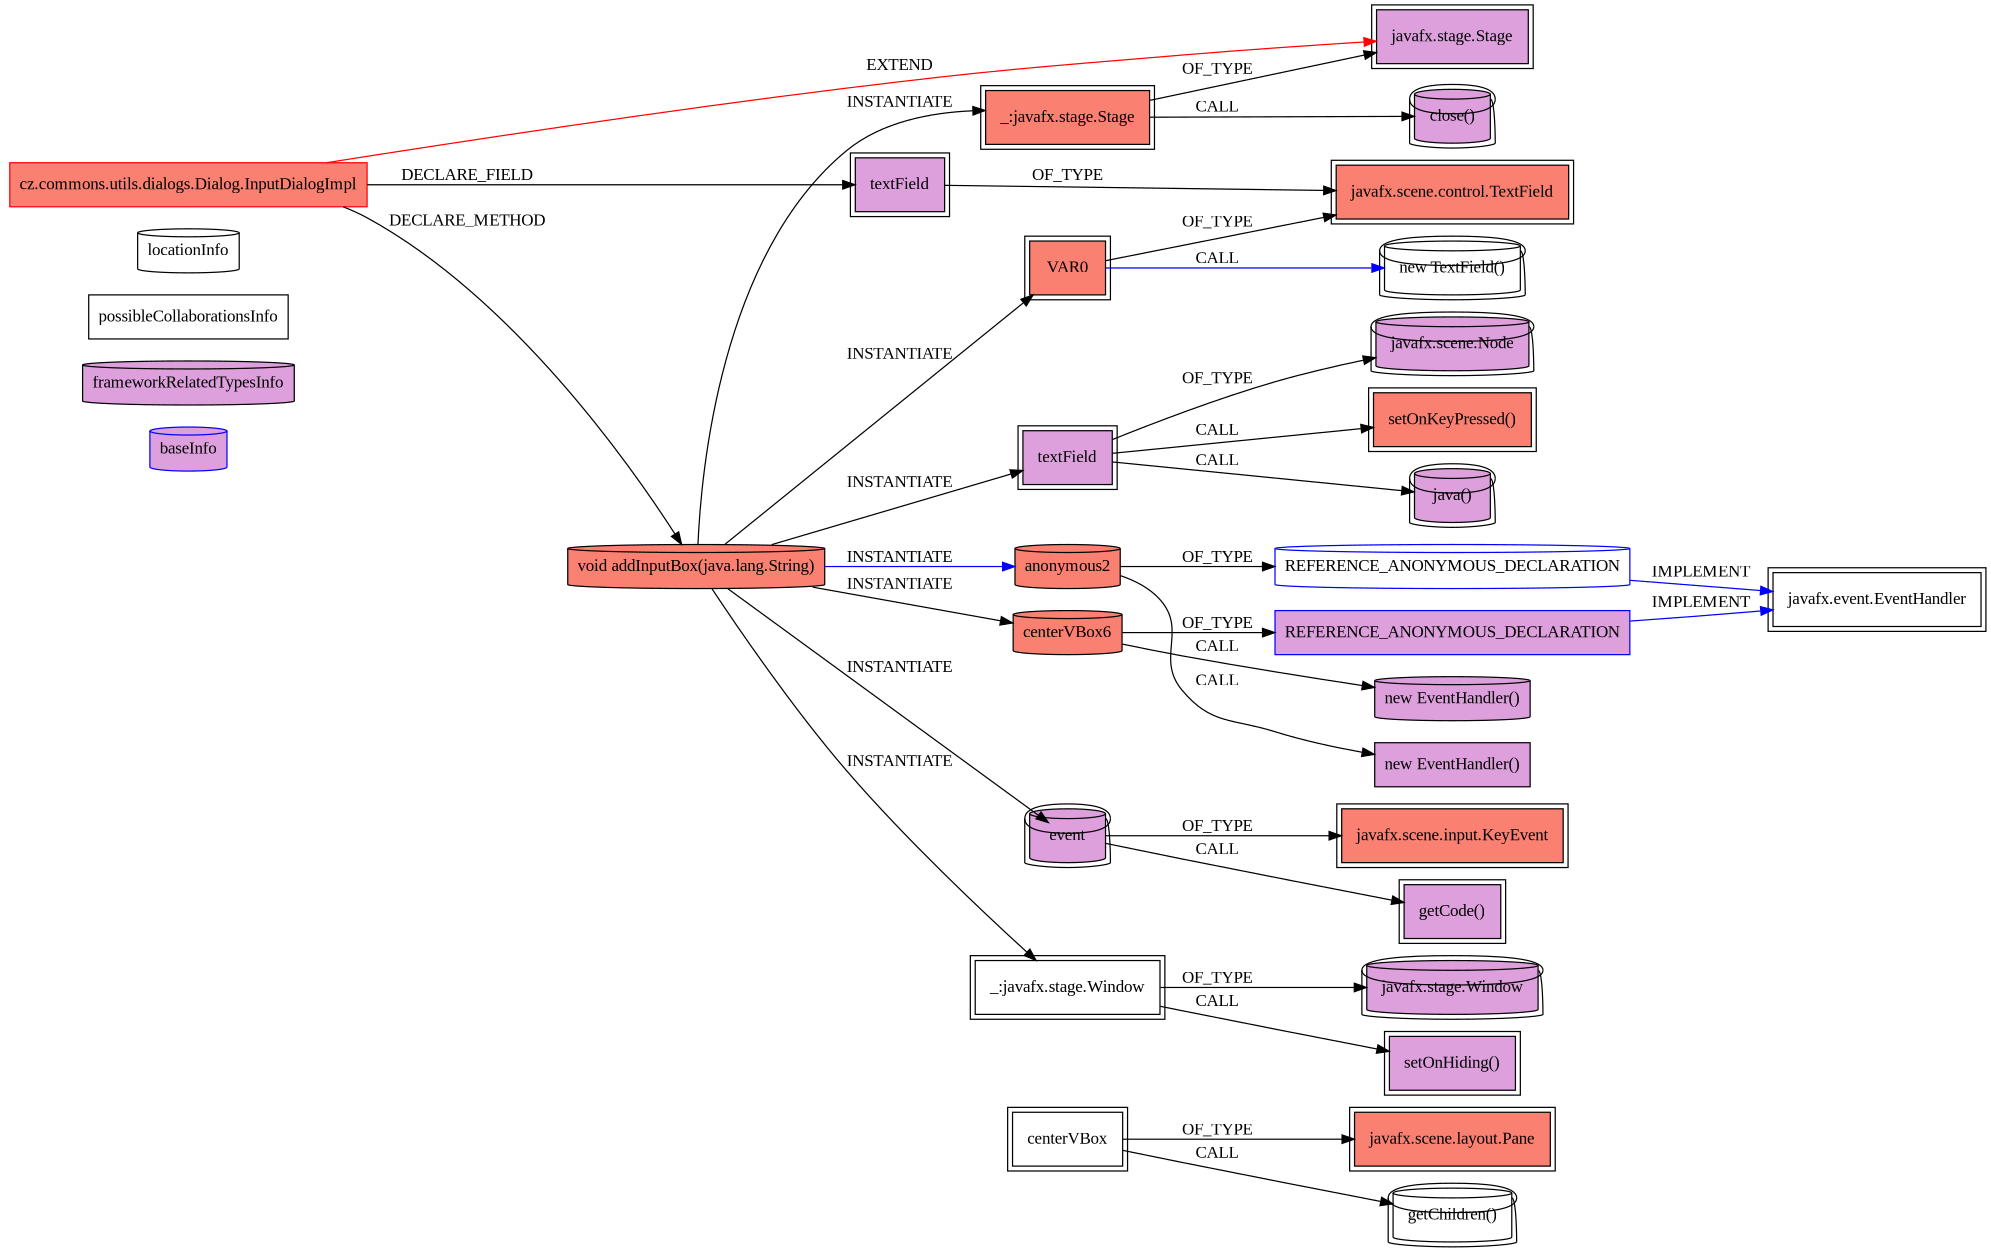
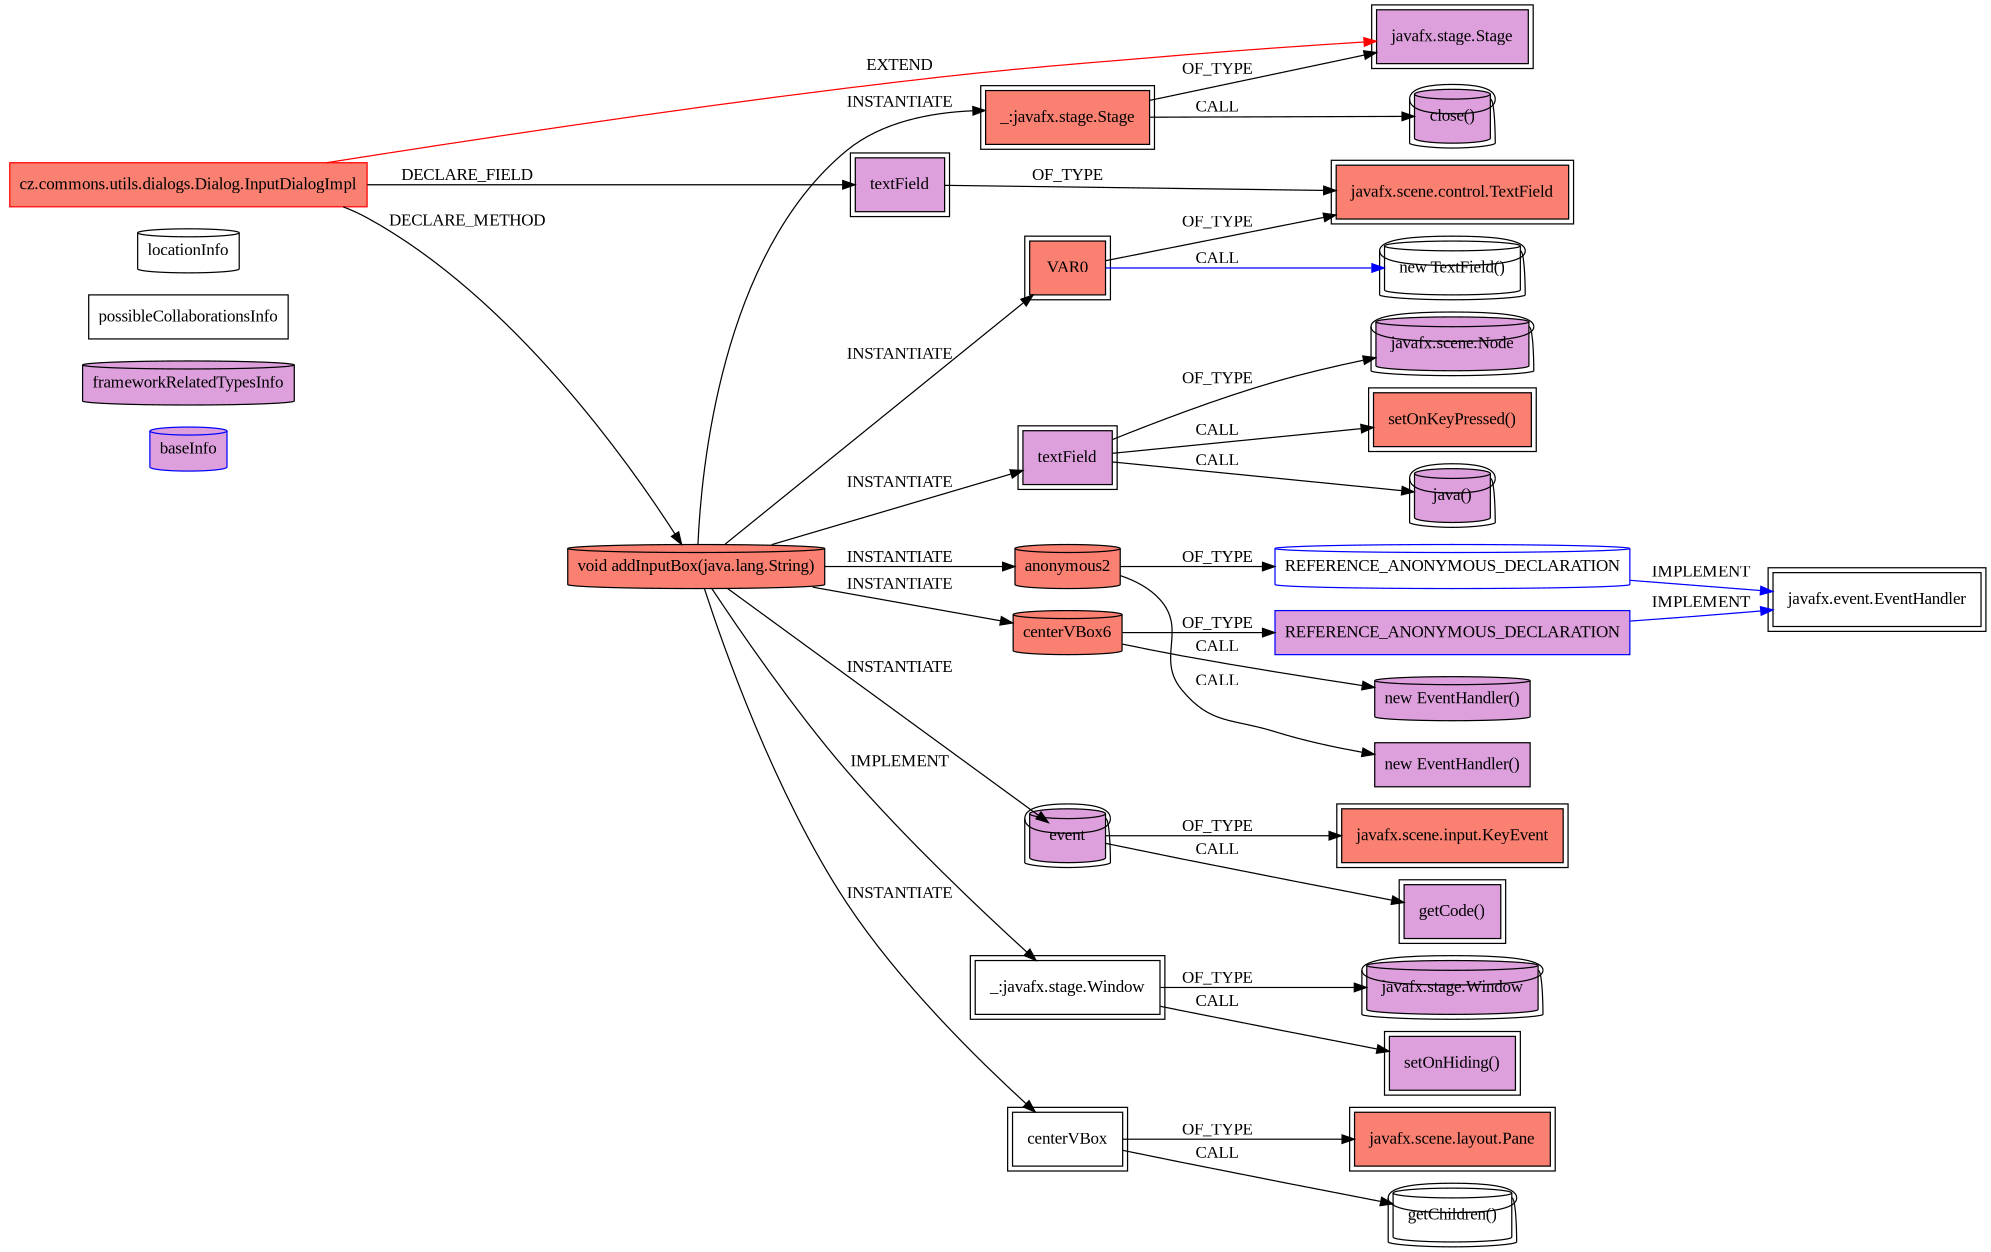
(914, 567) -> (914, 567)
(900, 762) -> (900, 762)
none -> (827, 871)
